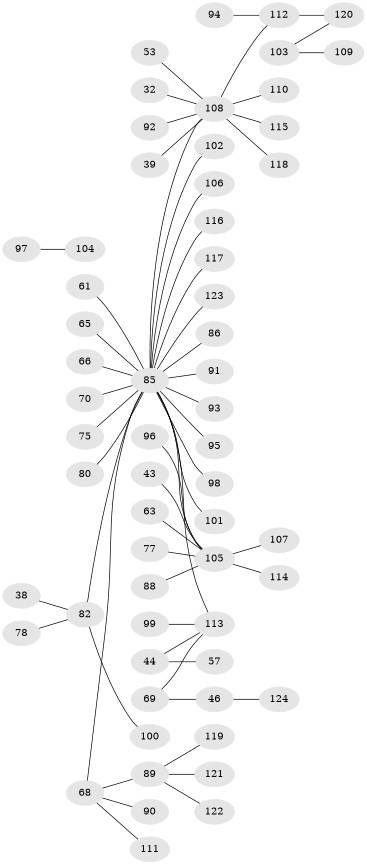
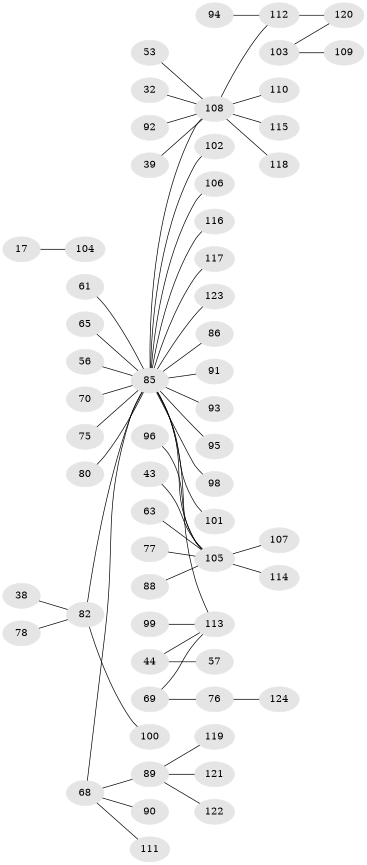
(22, 249) -> (22, 249)
(85, 362) -> (85, 362)
(215, 699) -> (215, 699)
